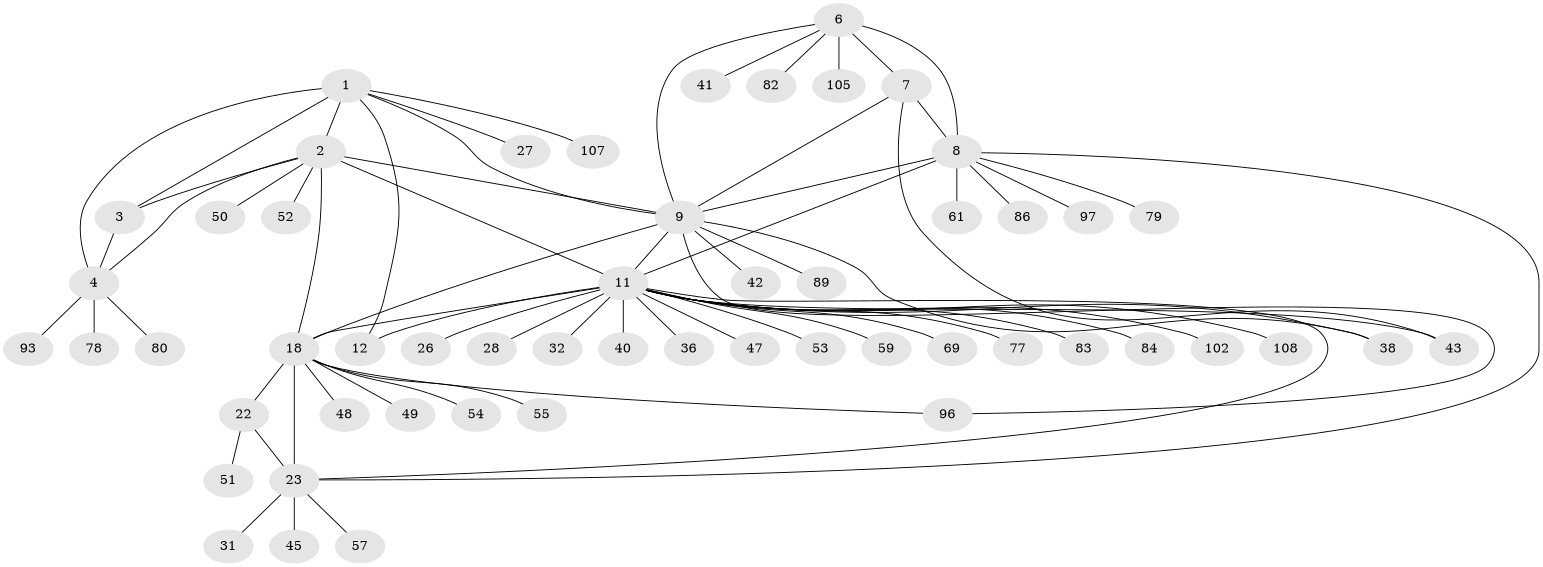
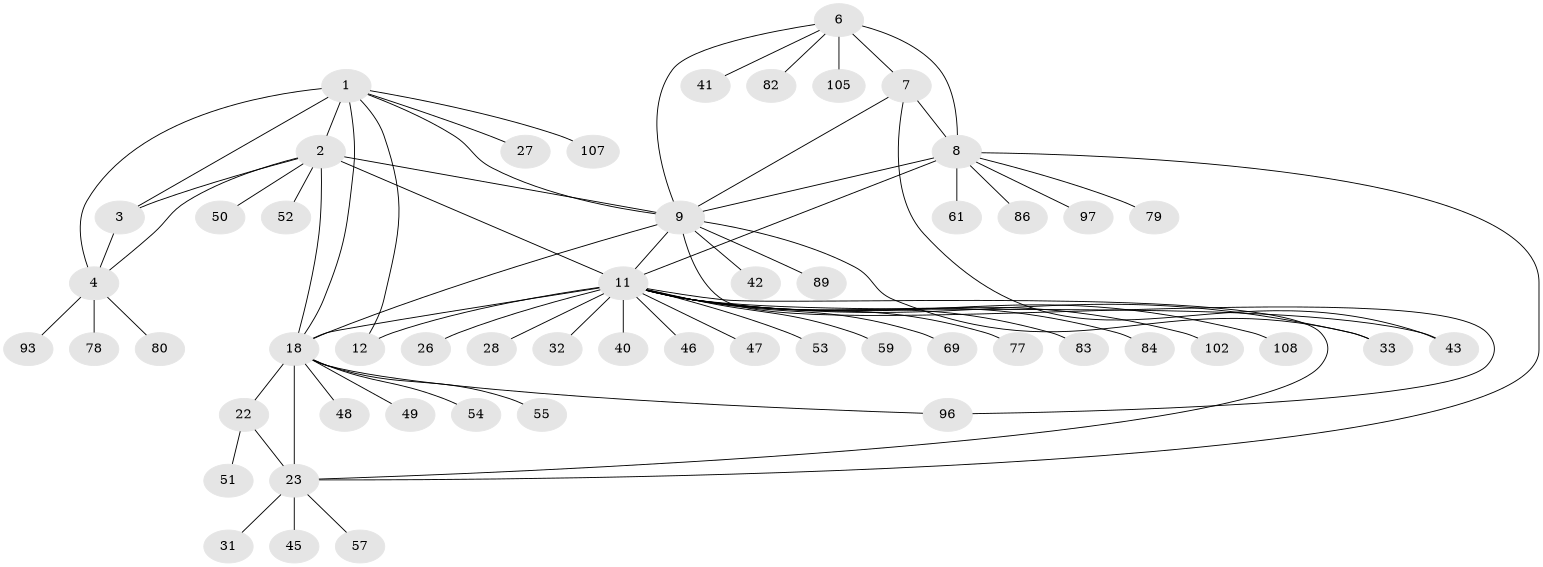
none -> (347, 222)
(689, 349) -> (689, 349)
(1388, 349) -> (1388, 349)
